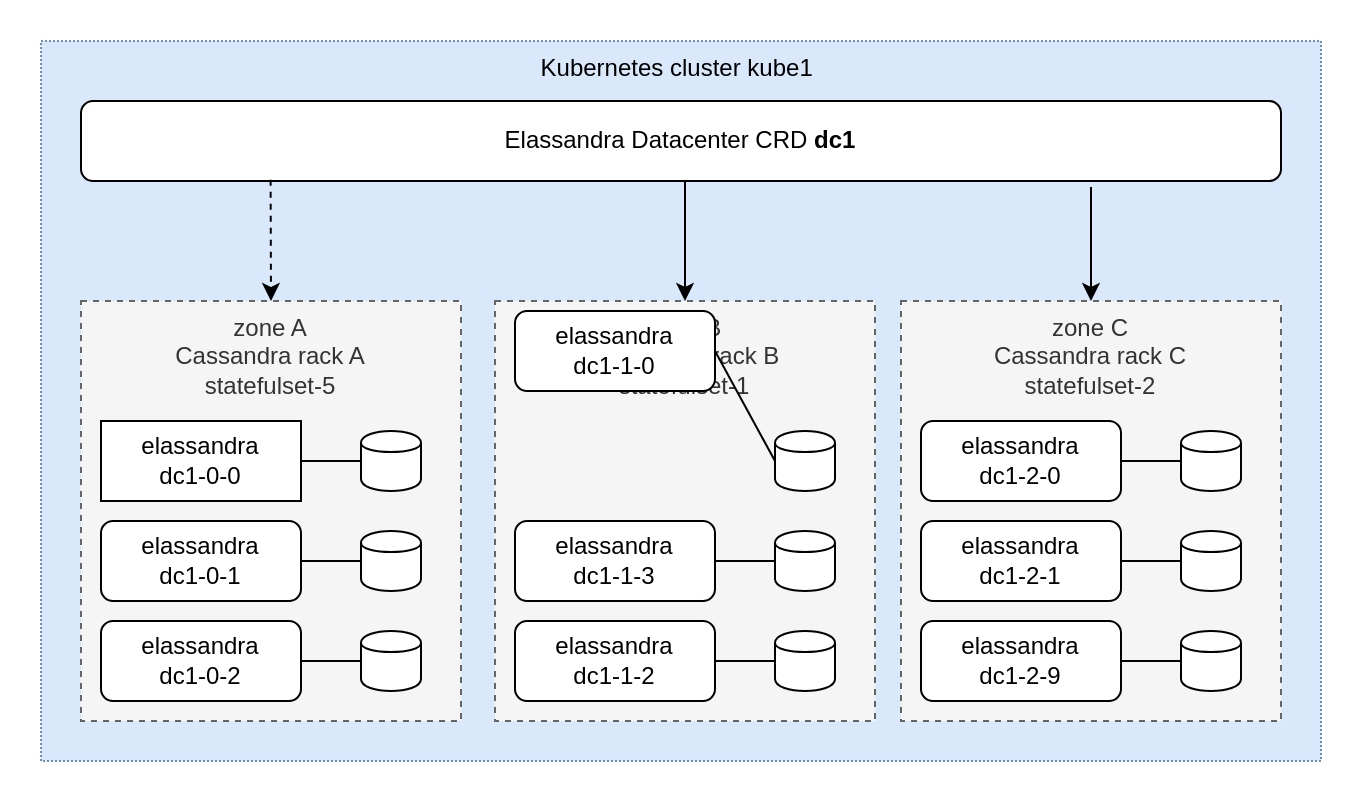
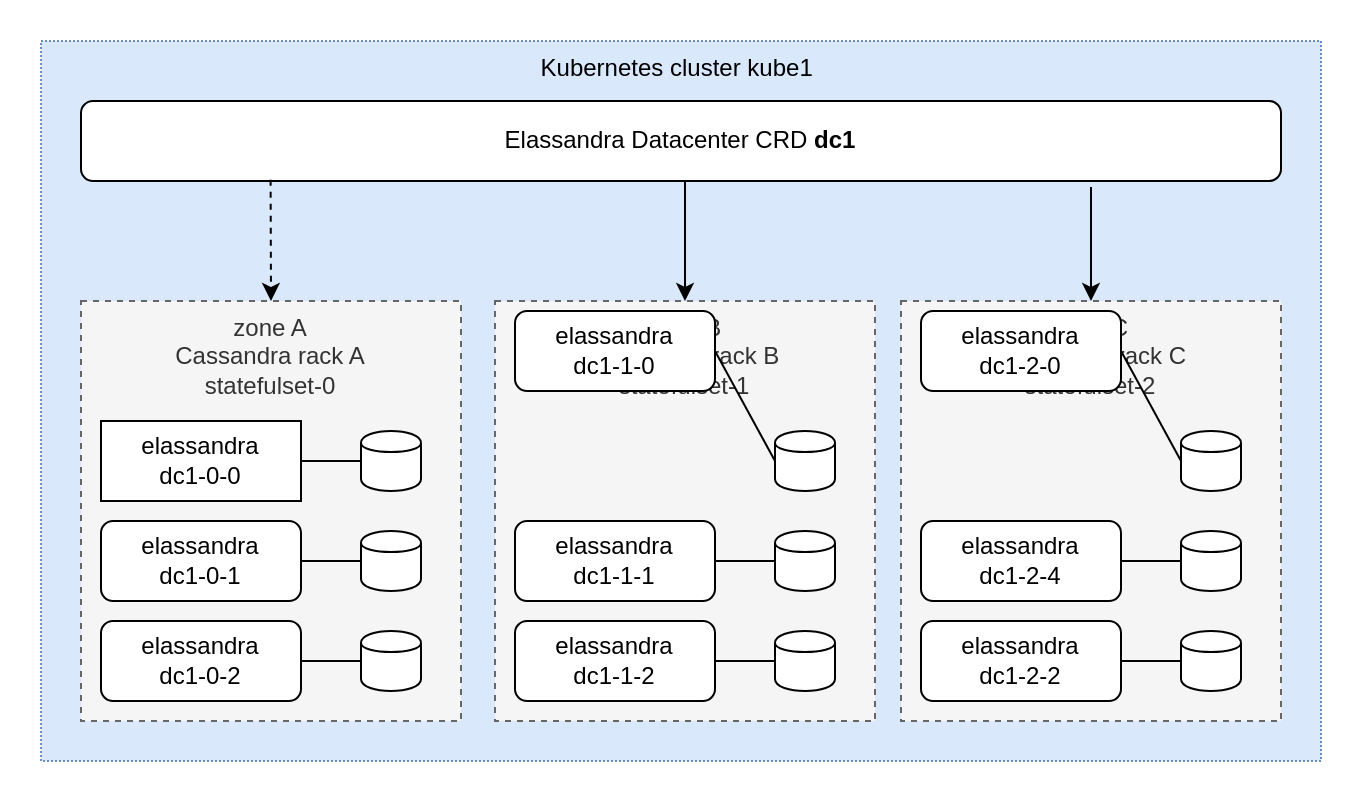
(271, 358) -> (271, 358)
(1021, 461) -> (1021, 351)
(615, 561) -> (615, 561)
(1021, 561) -> (1021, 561)
(1021, 661) -> (1021, 661)
